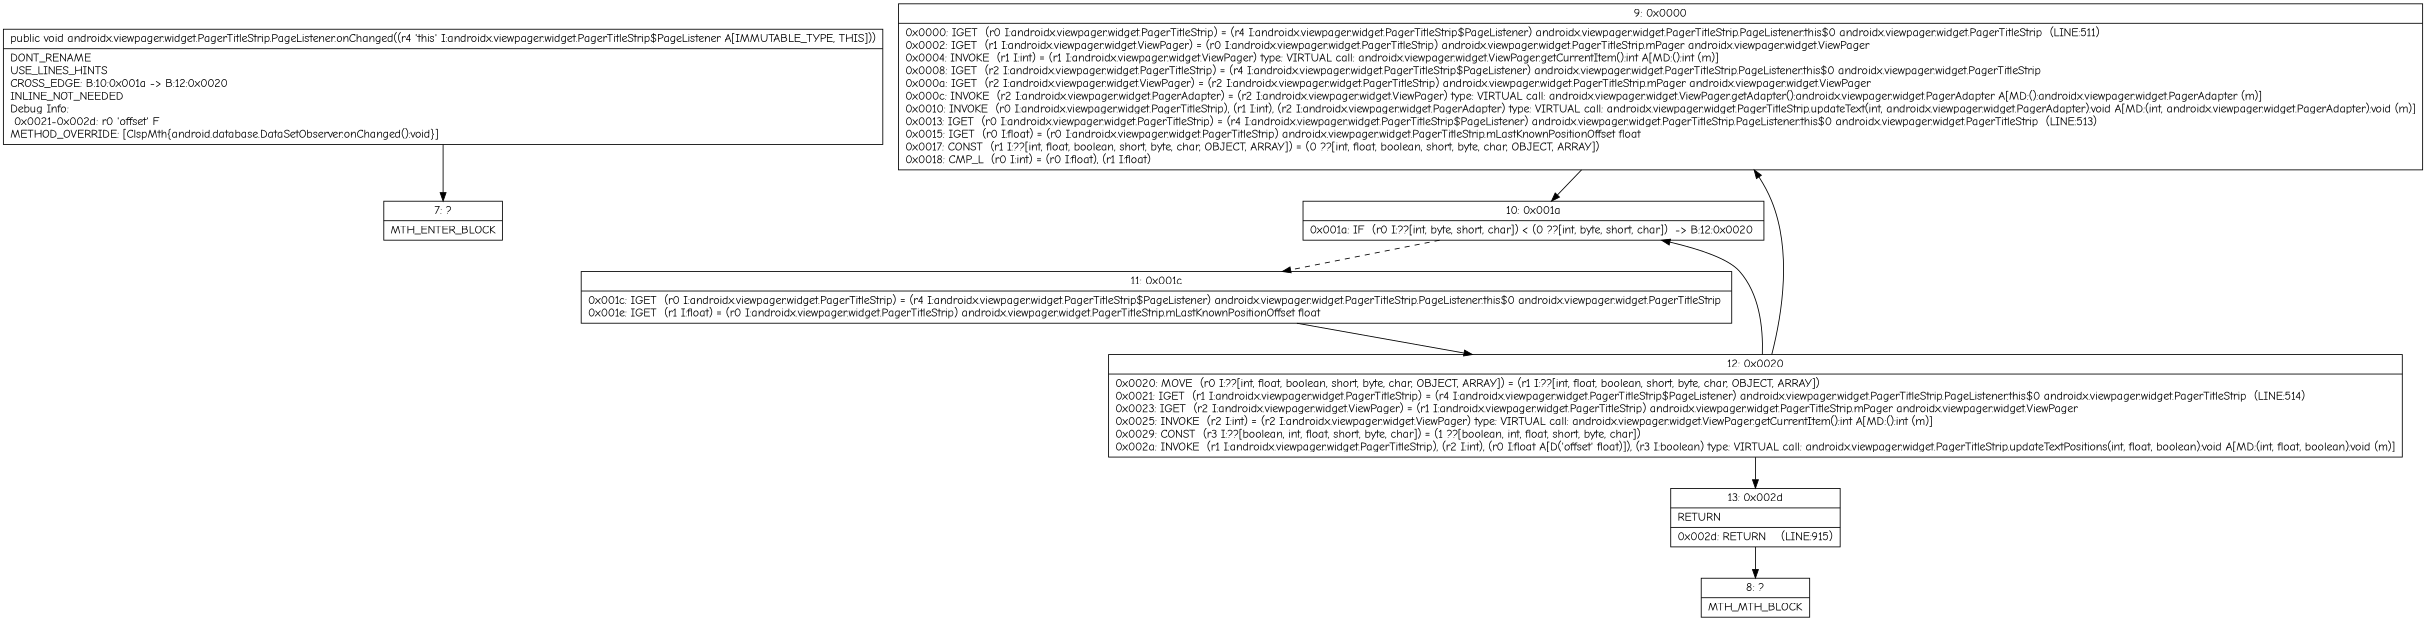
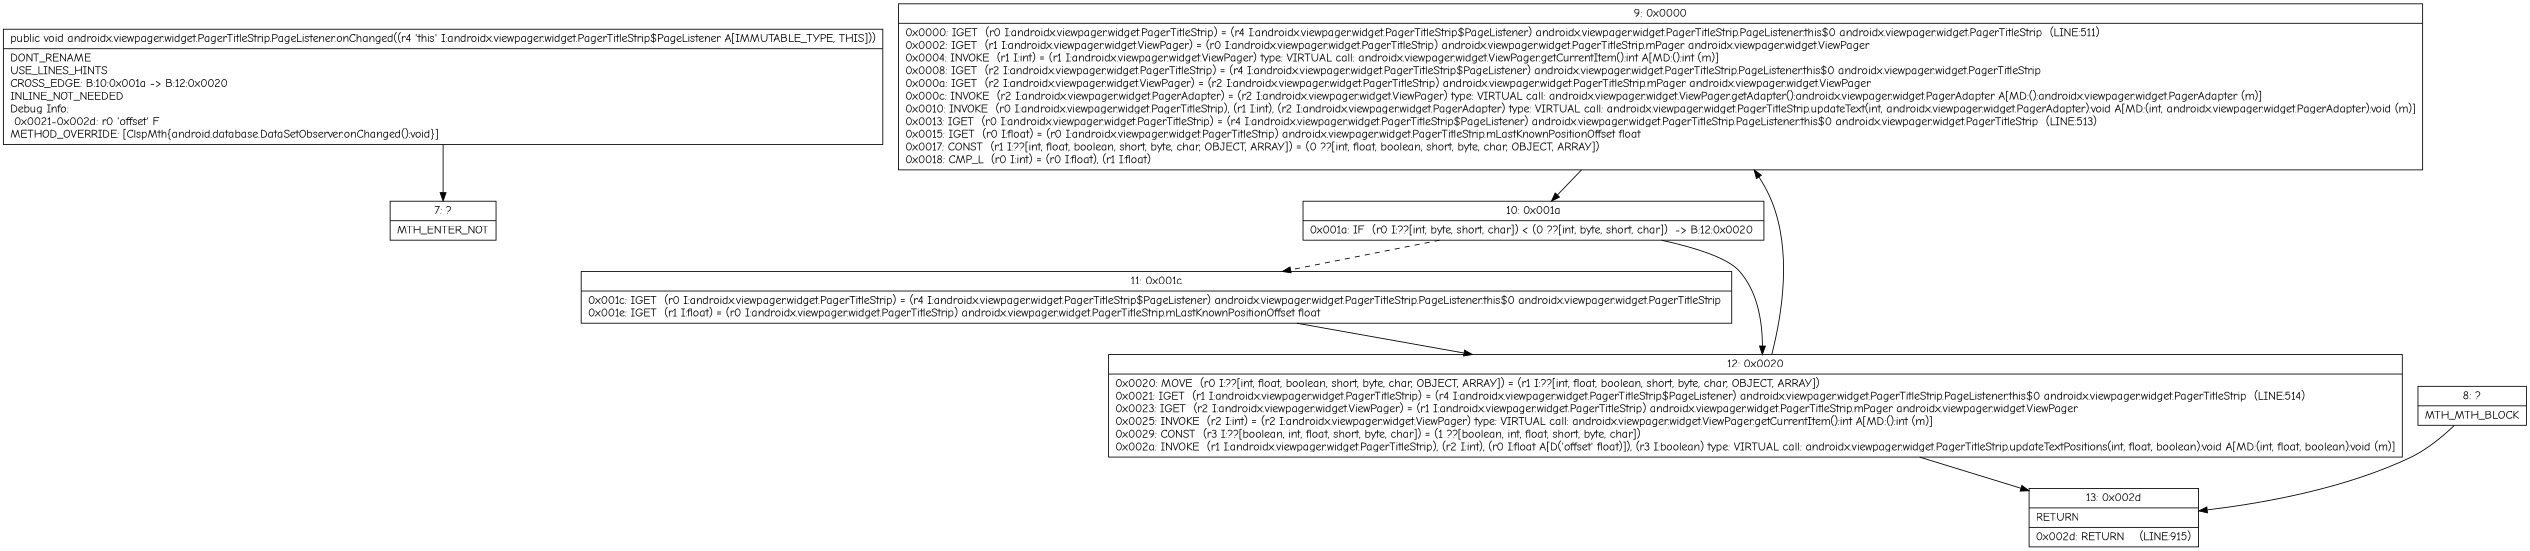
(443, 230) -> (443, 230)
(1743, 276) -> (1738, 270)
(1755, 558) -> (2337, 484)
